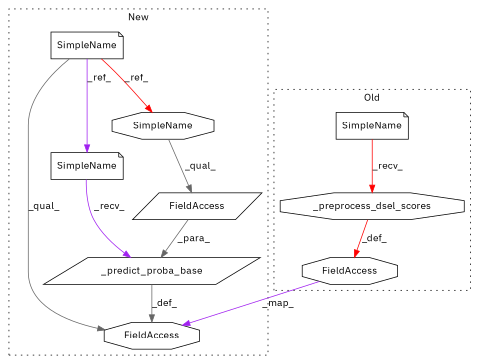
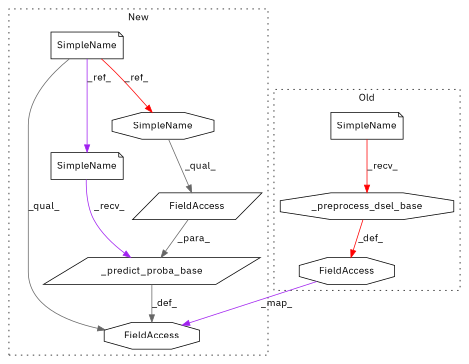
(372, 206) -> (367, 206)
